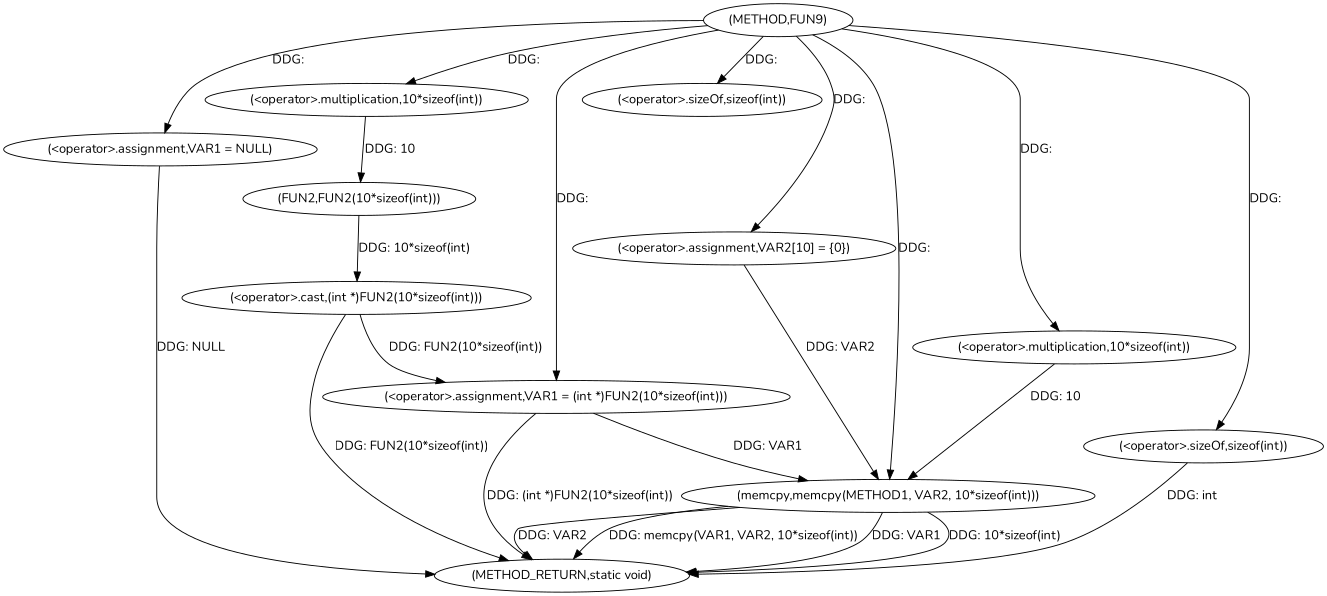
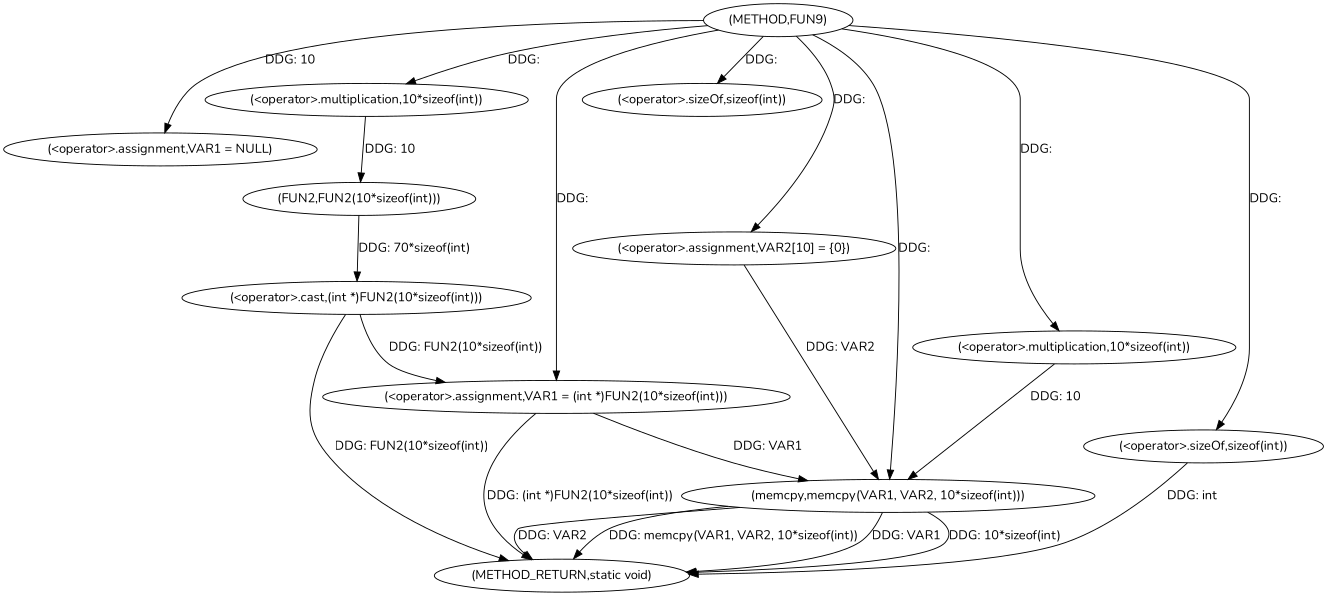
(290, 60) -> (290, 60)
(415, 248) -> (415, 248)
(157, 478) -> none
(888, 496) -> (888, 496)
